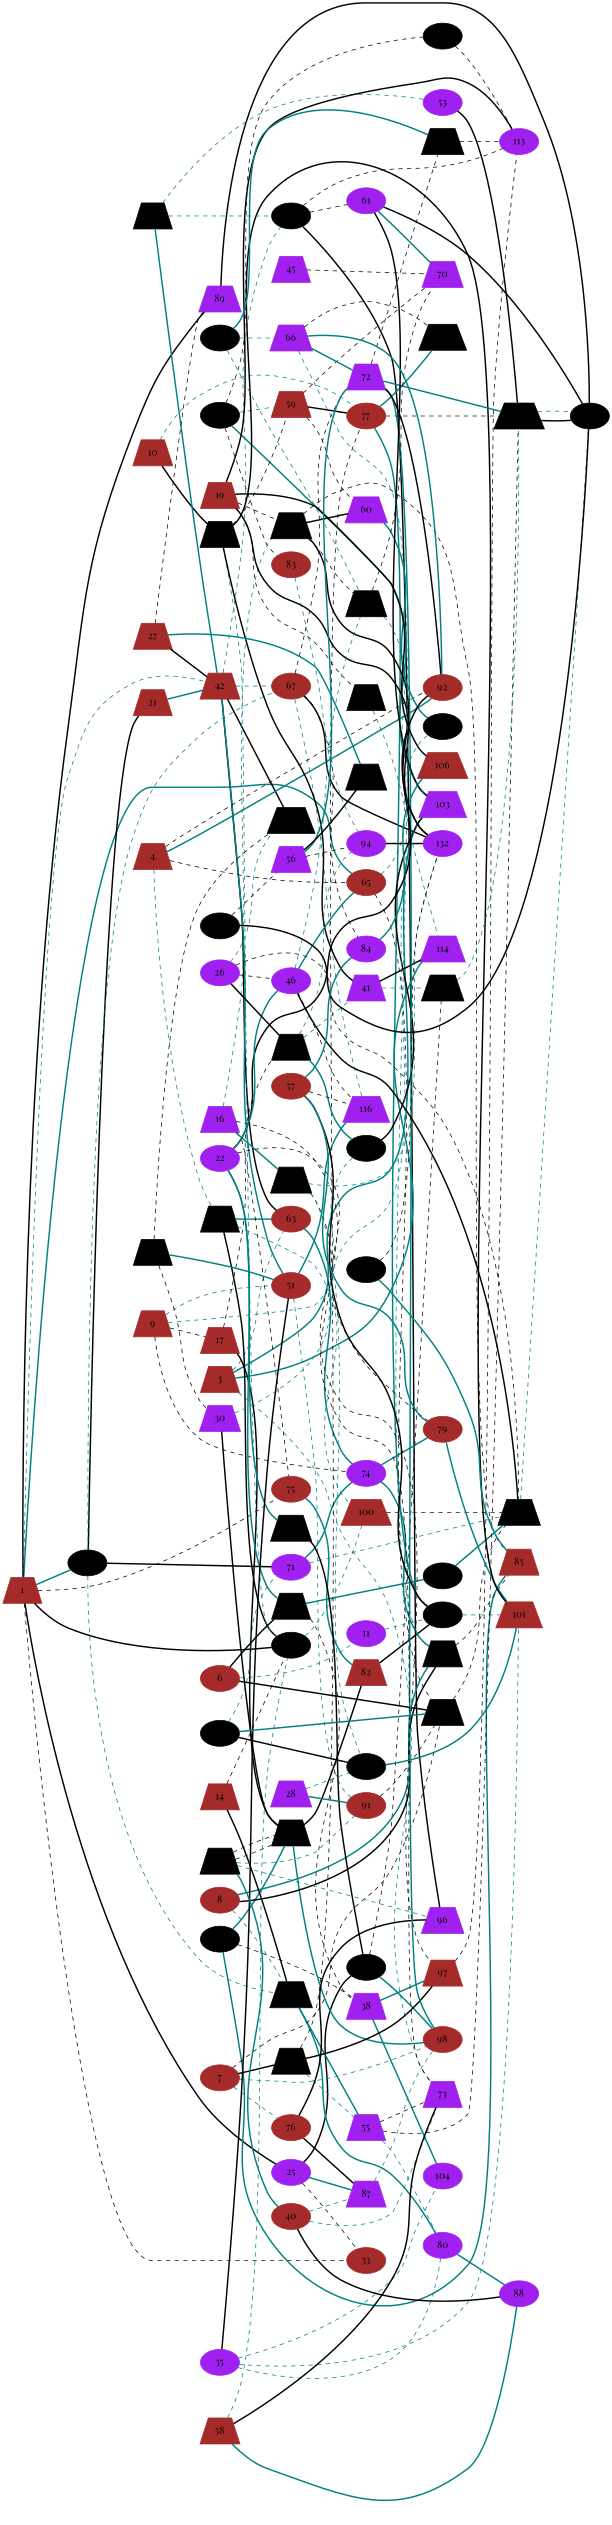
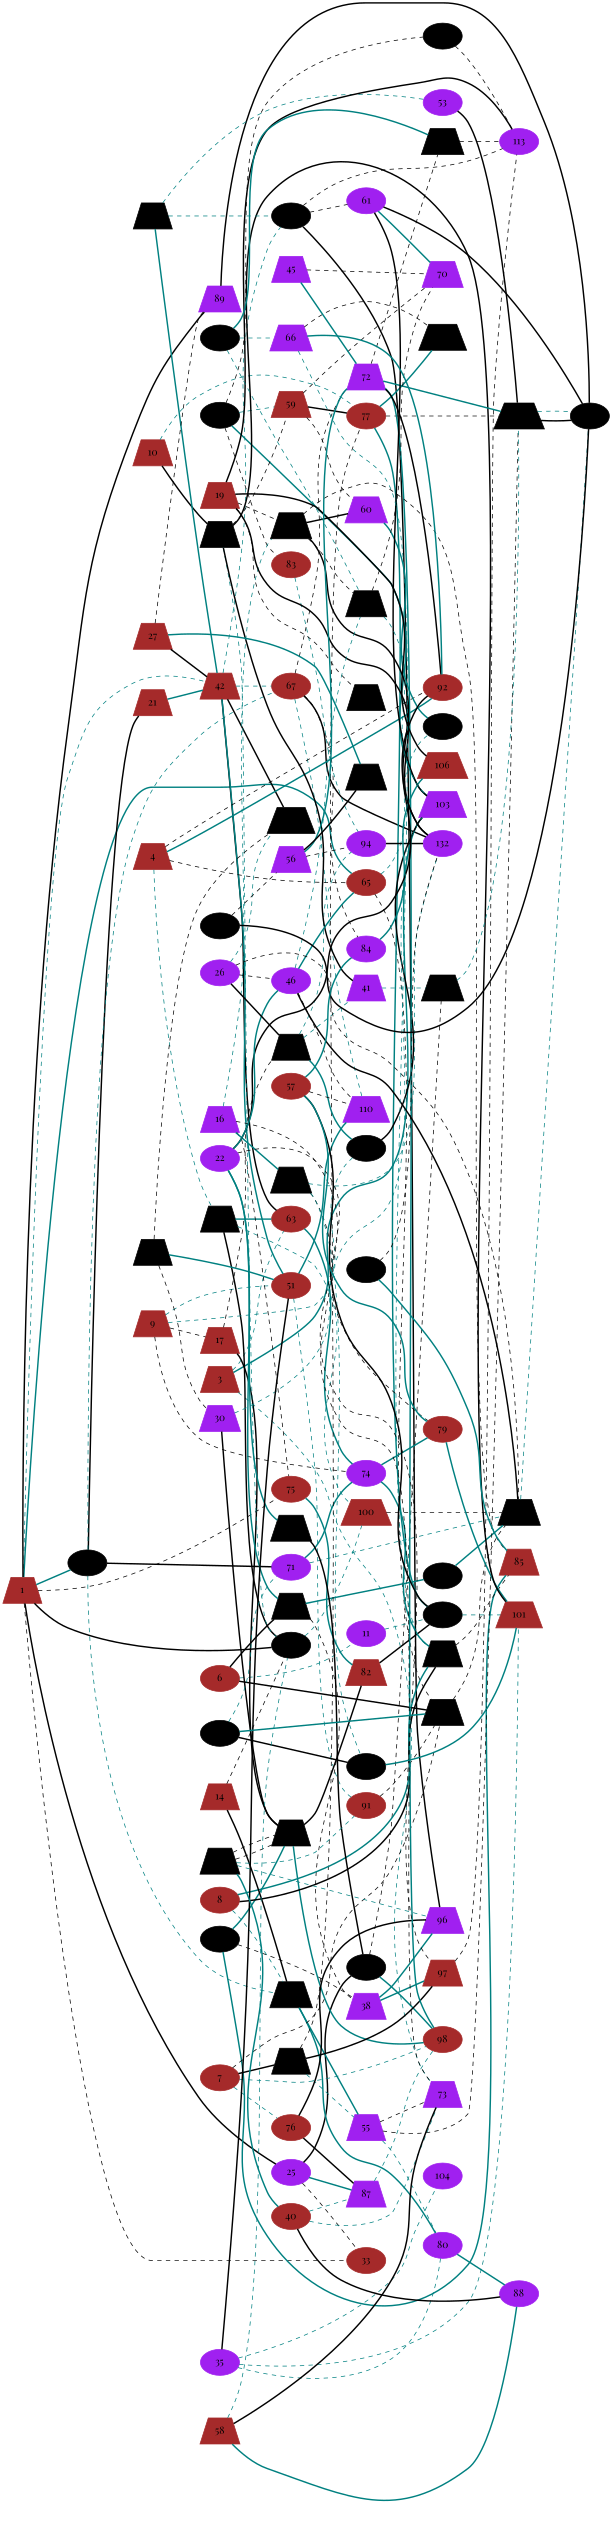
(332, 359) -> (329, 323)
(443, 949) -> none
(366, 1109) -> (366, 1109)
(291, 1794) -> none
(405, 2091) -> (405, 1970)
